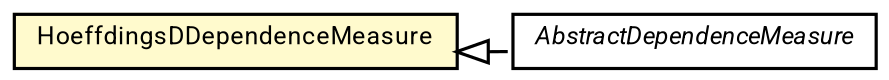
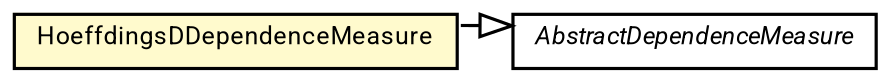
(500, 52) -> (468, 25)
